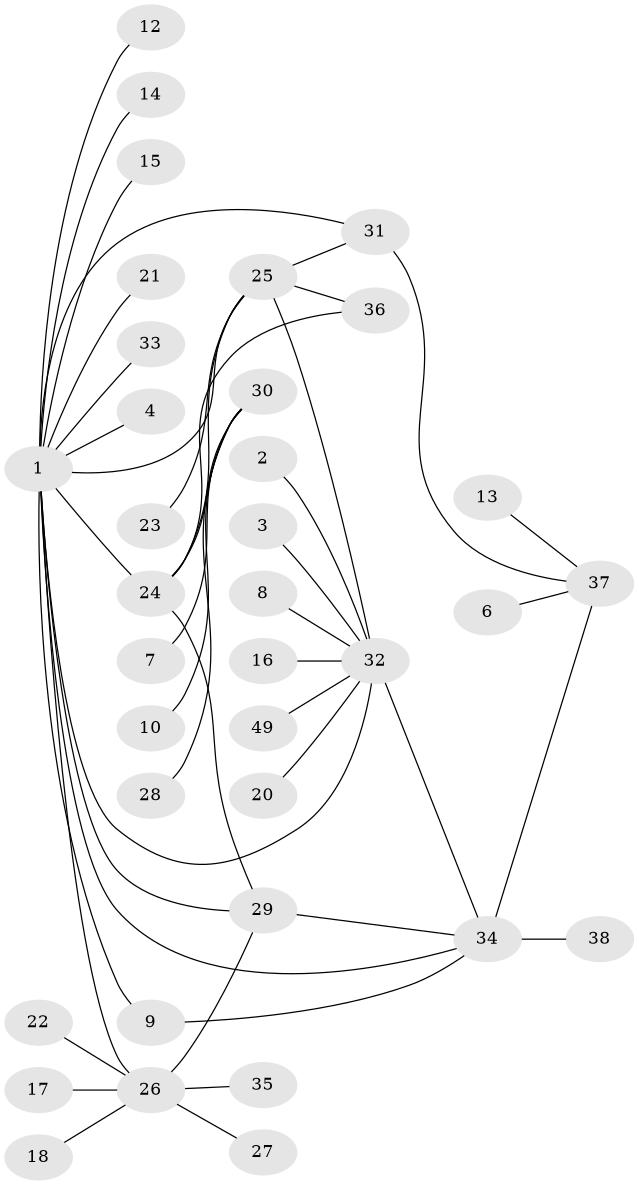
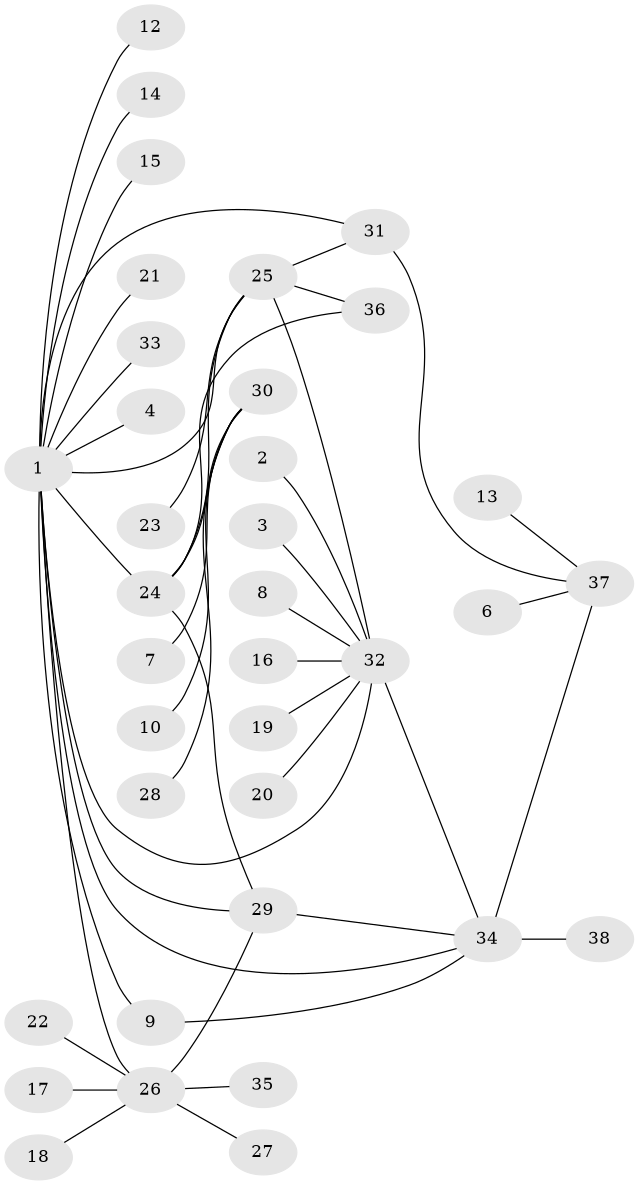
(263, 728) -> (263, 728)
